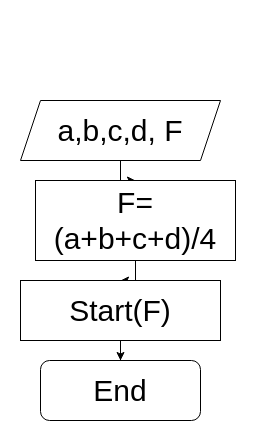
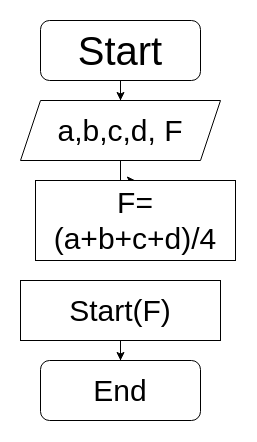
none -> (121, 51)
none -> (121, 95)
(136, 275) -> none
